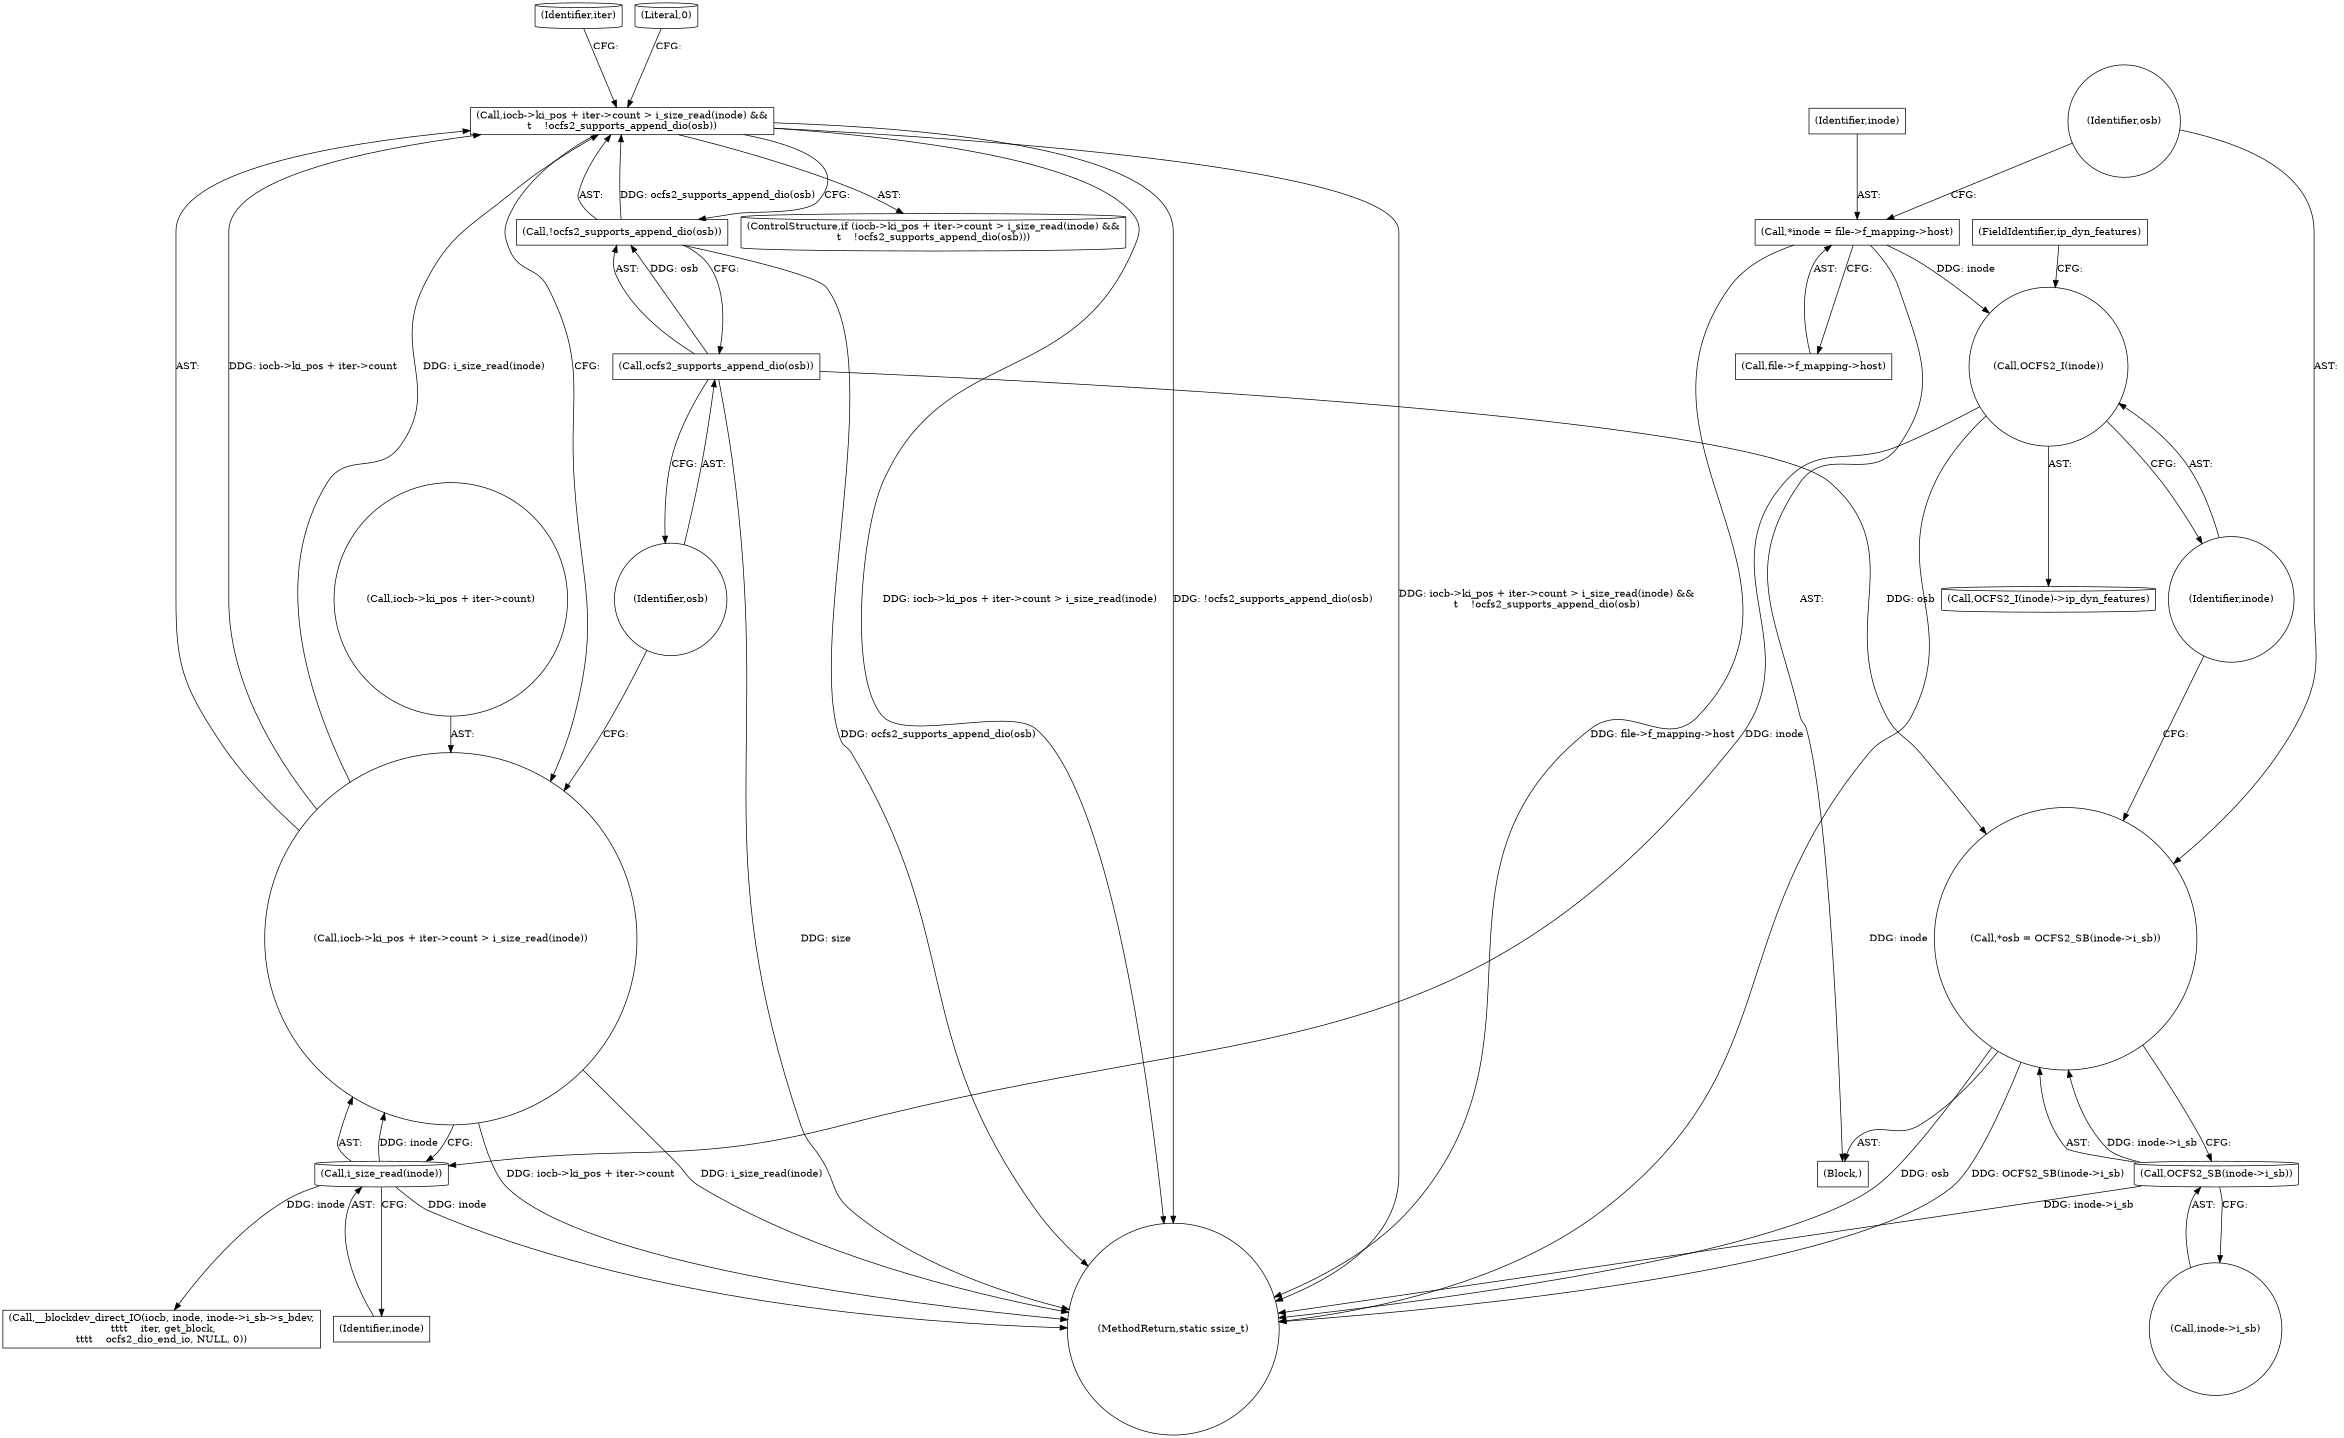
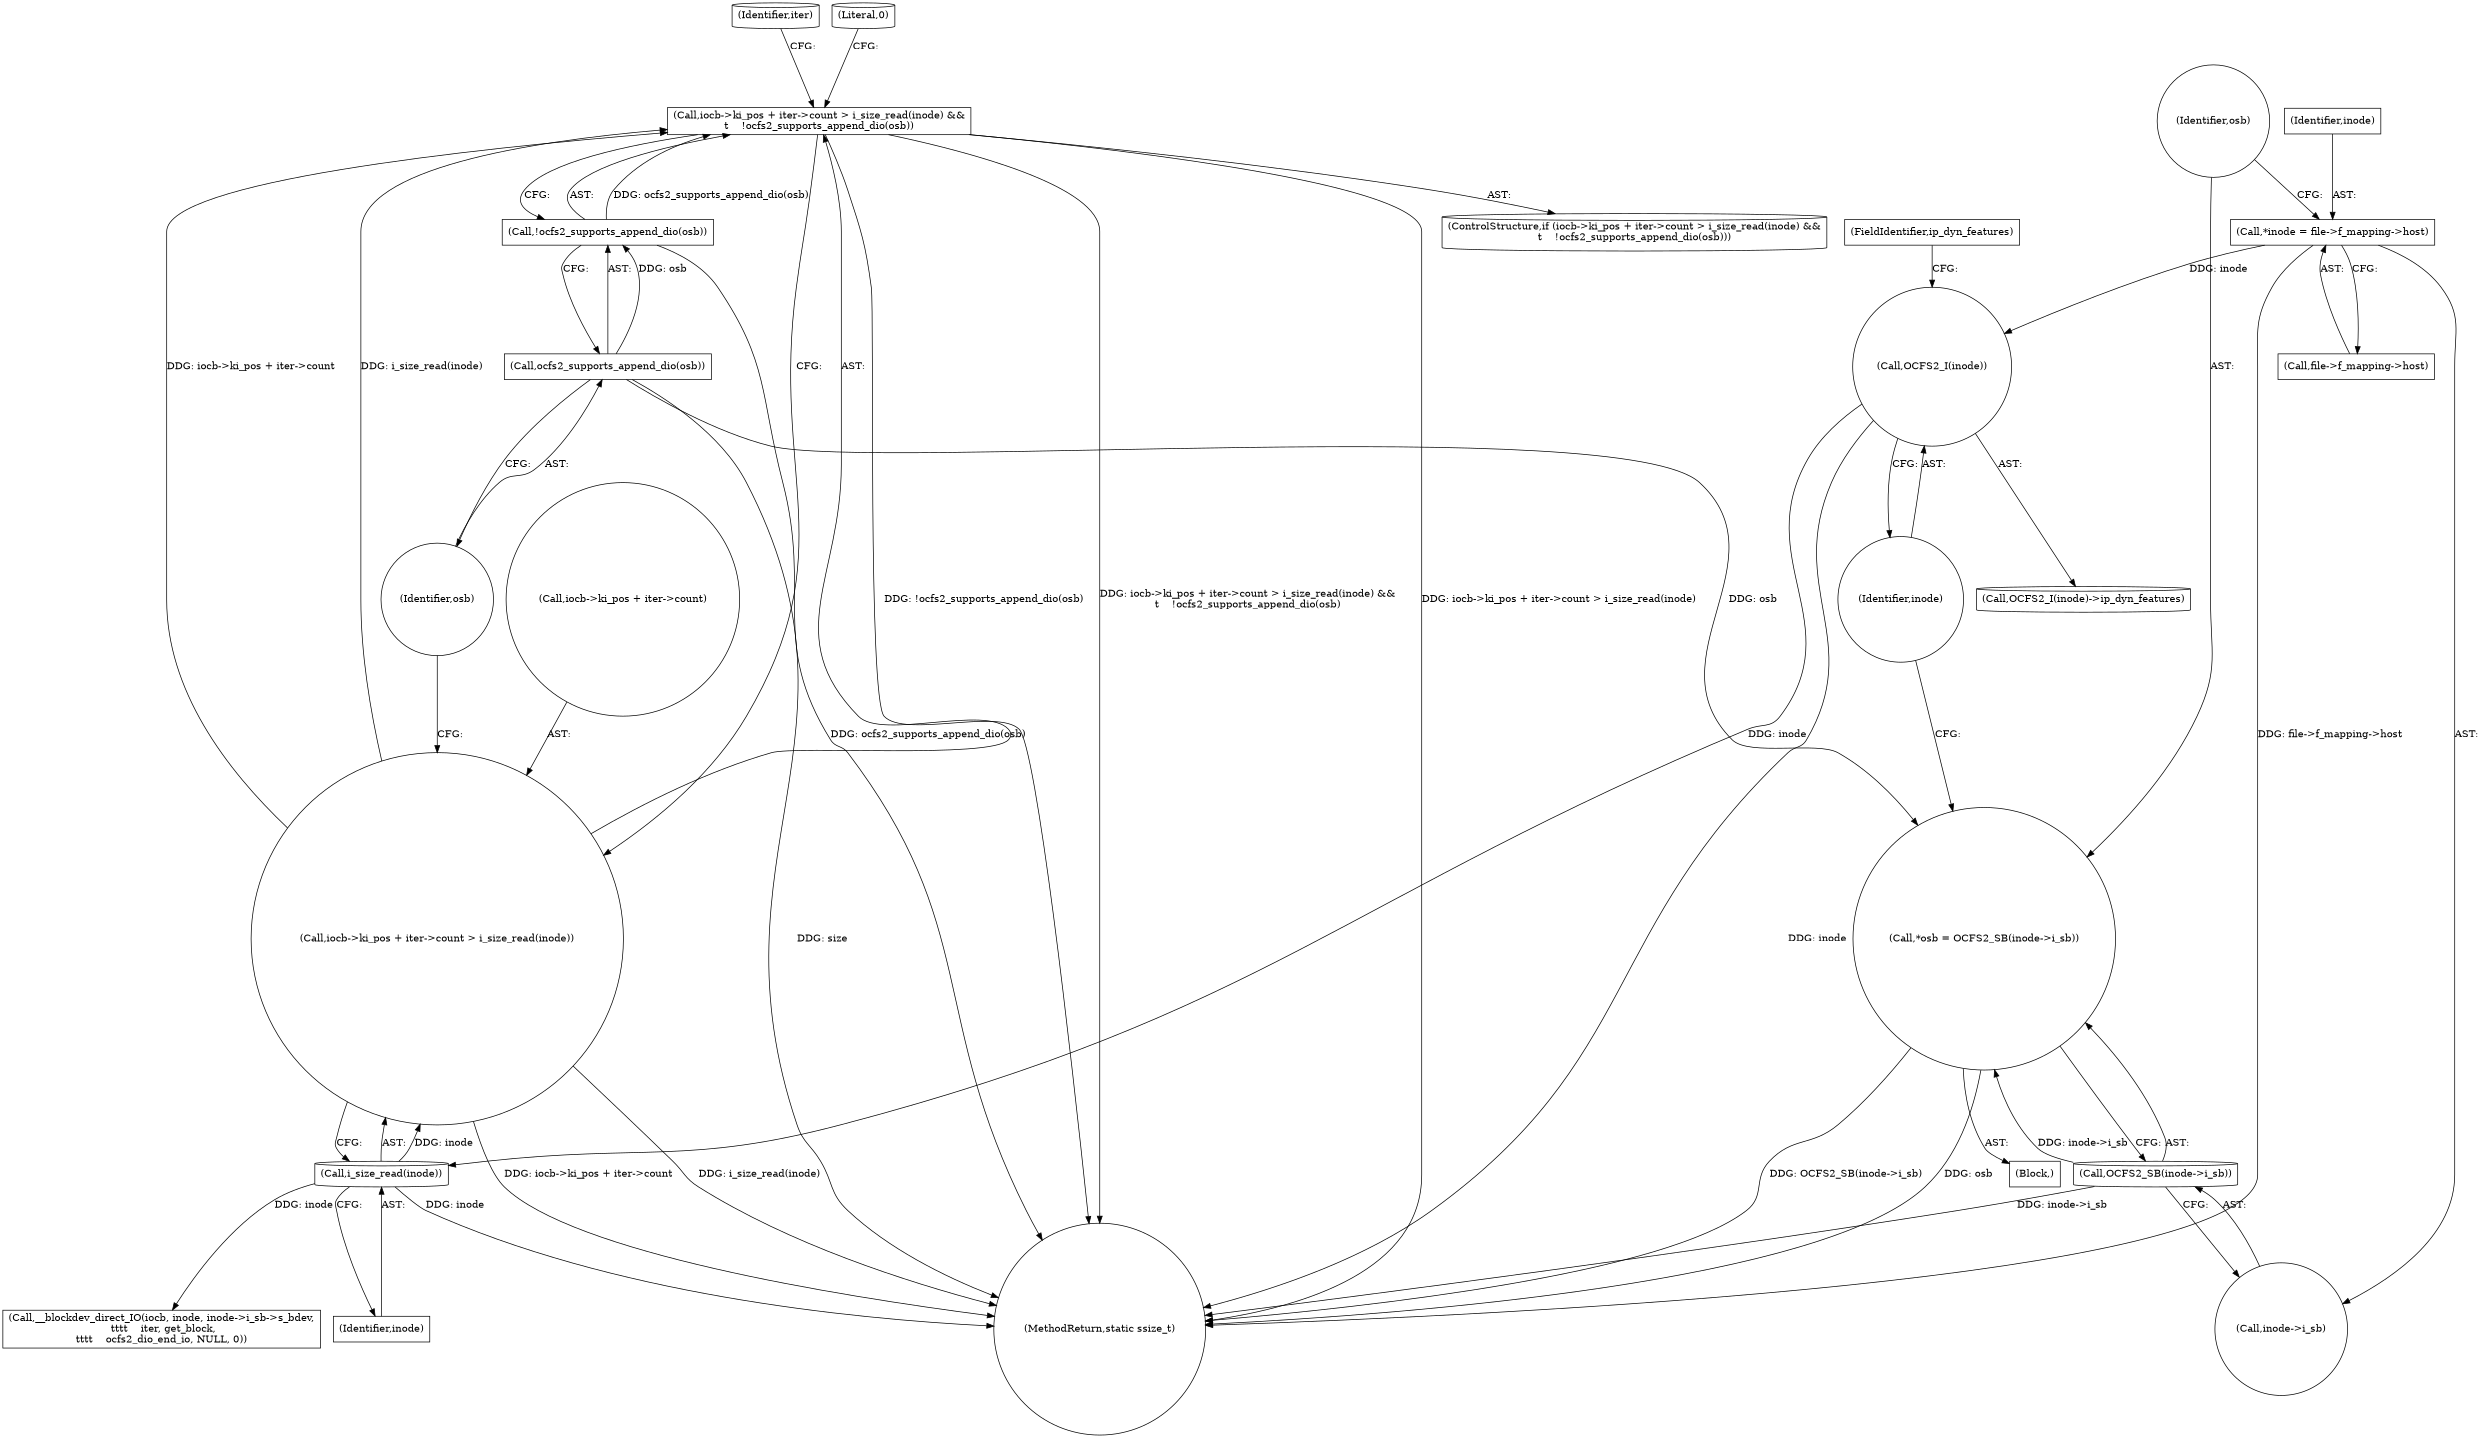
(1783, 652) -> (2455, 777)
